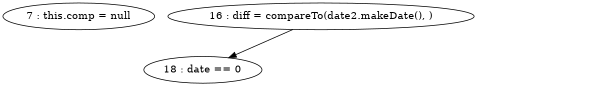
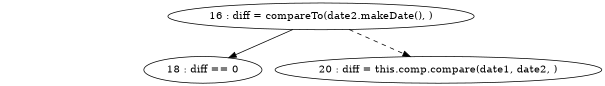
(79, 16) -> none
(203, 70) -> (203, 70)
none -> (438, 70)
